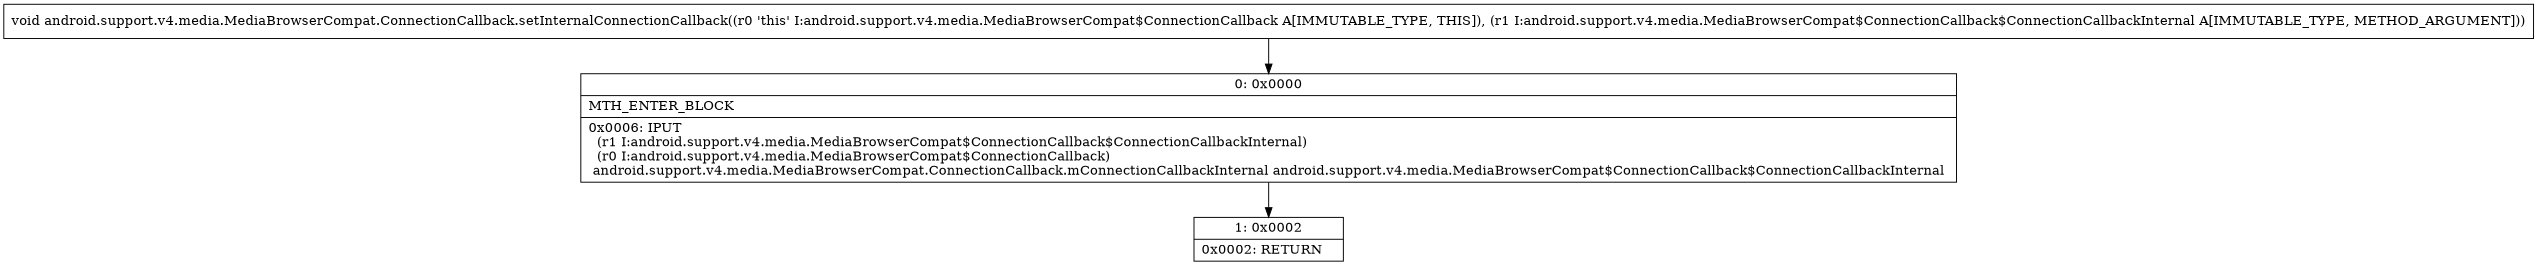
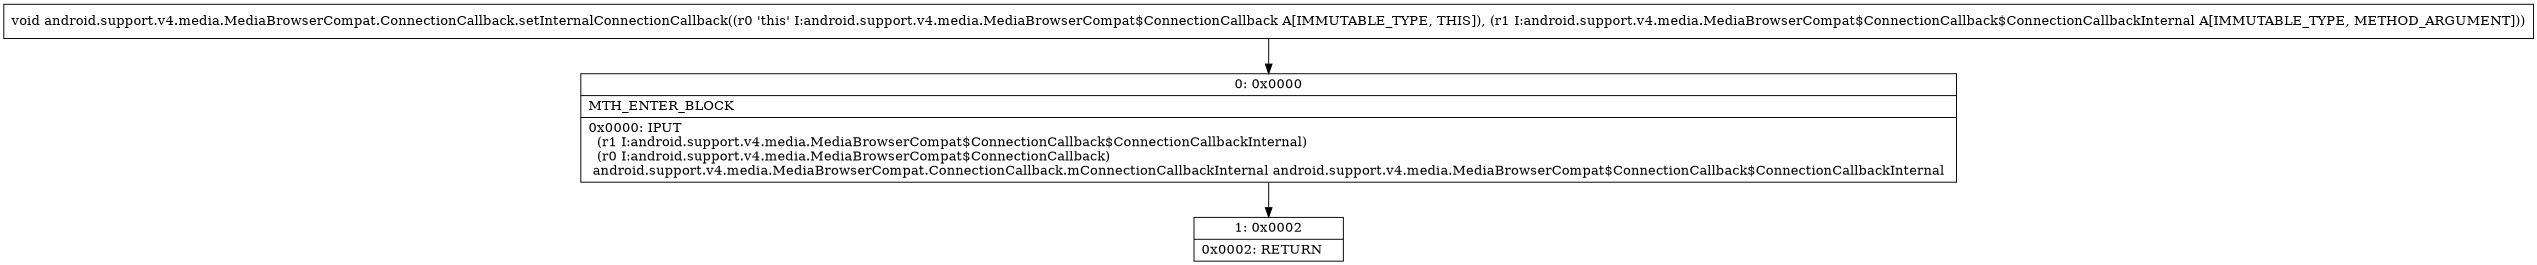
(639, 128) -> (639, 128)
